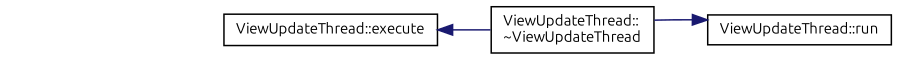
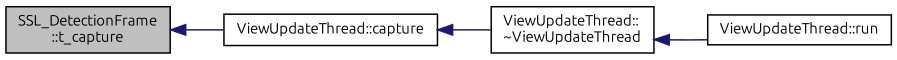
(673, 20) -> (688, 40)
none -> (88, 30)
(331, 30) -> (331, 30)
